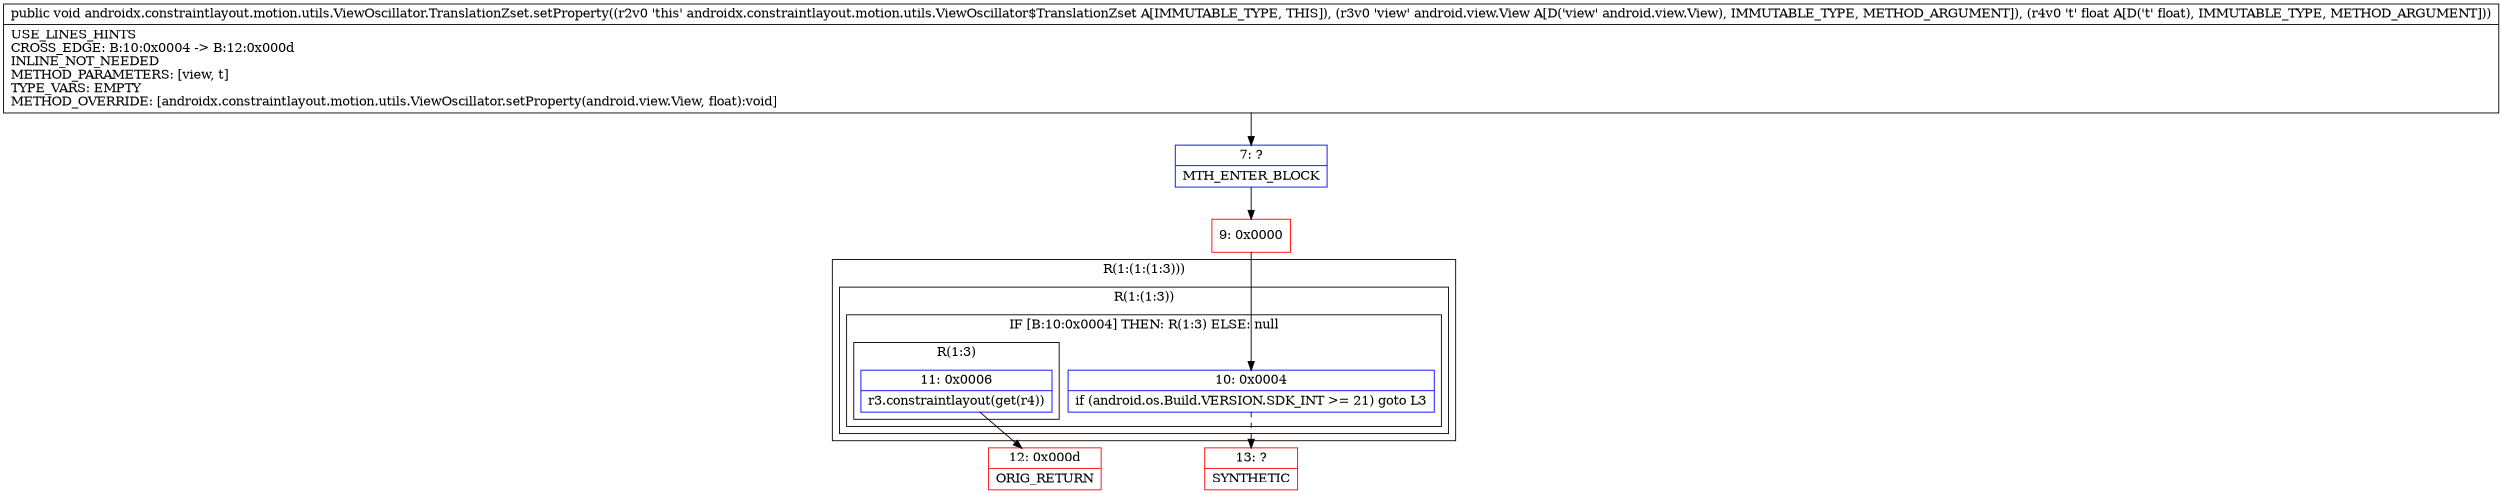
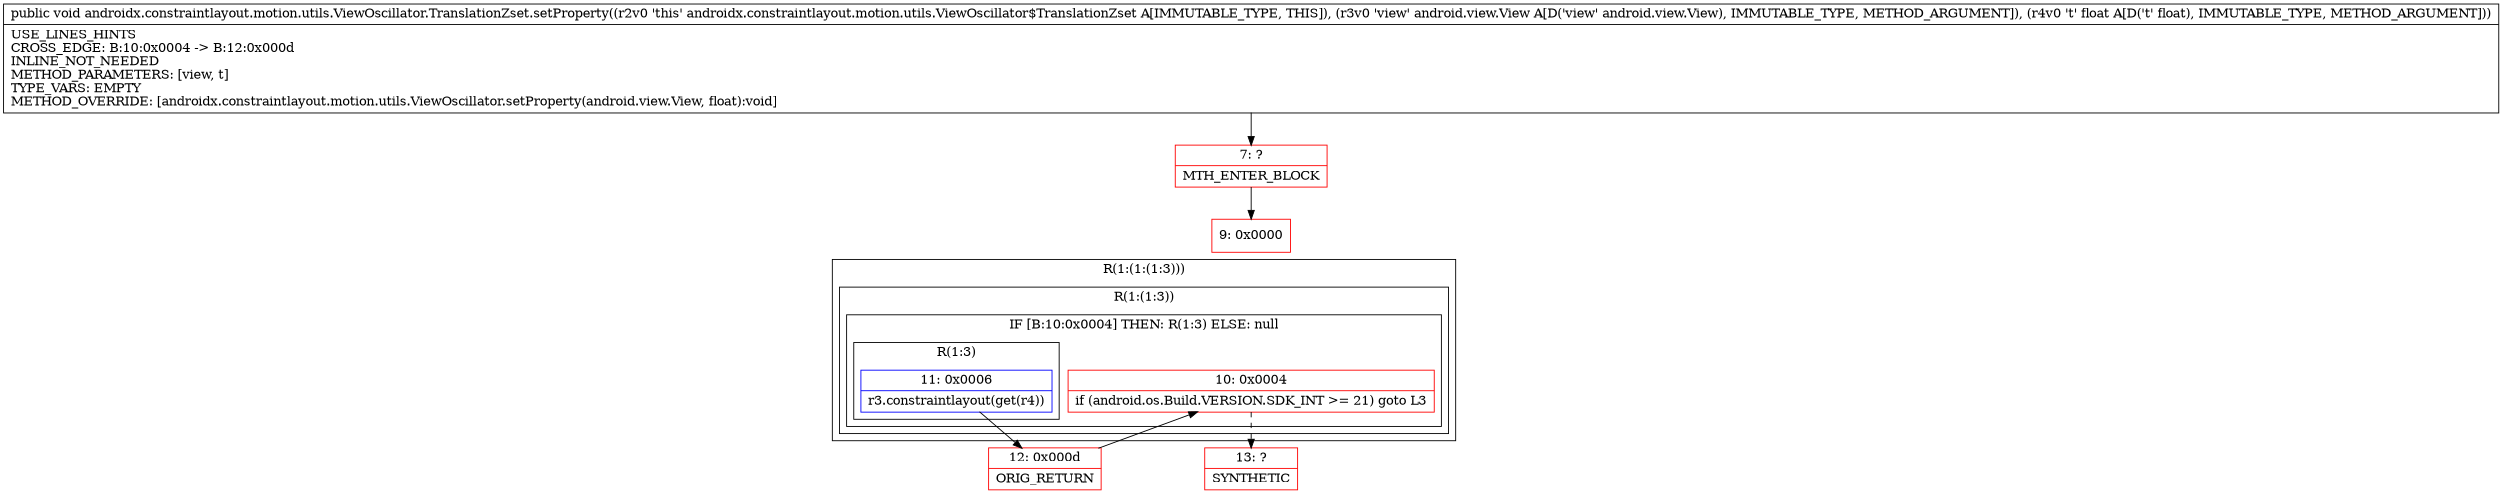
(1251, 166) -> (1251, 166)
(1251, 307) -> (1144, 432)
(1251, 391) -> (1251, 391)
